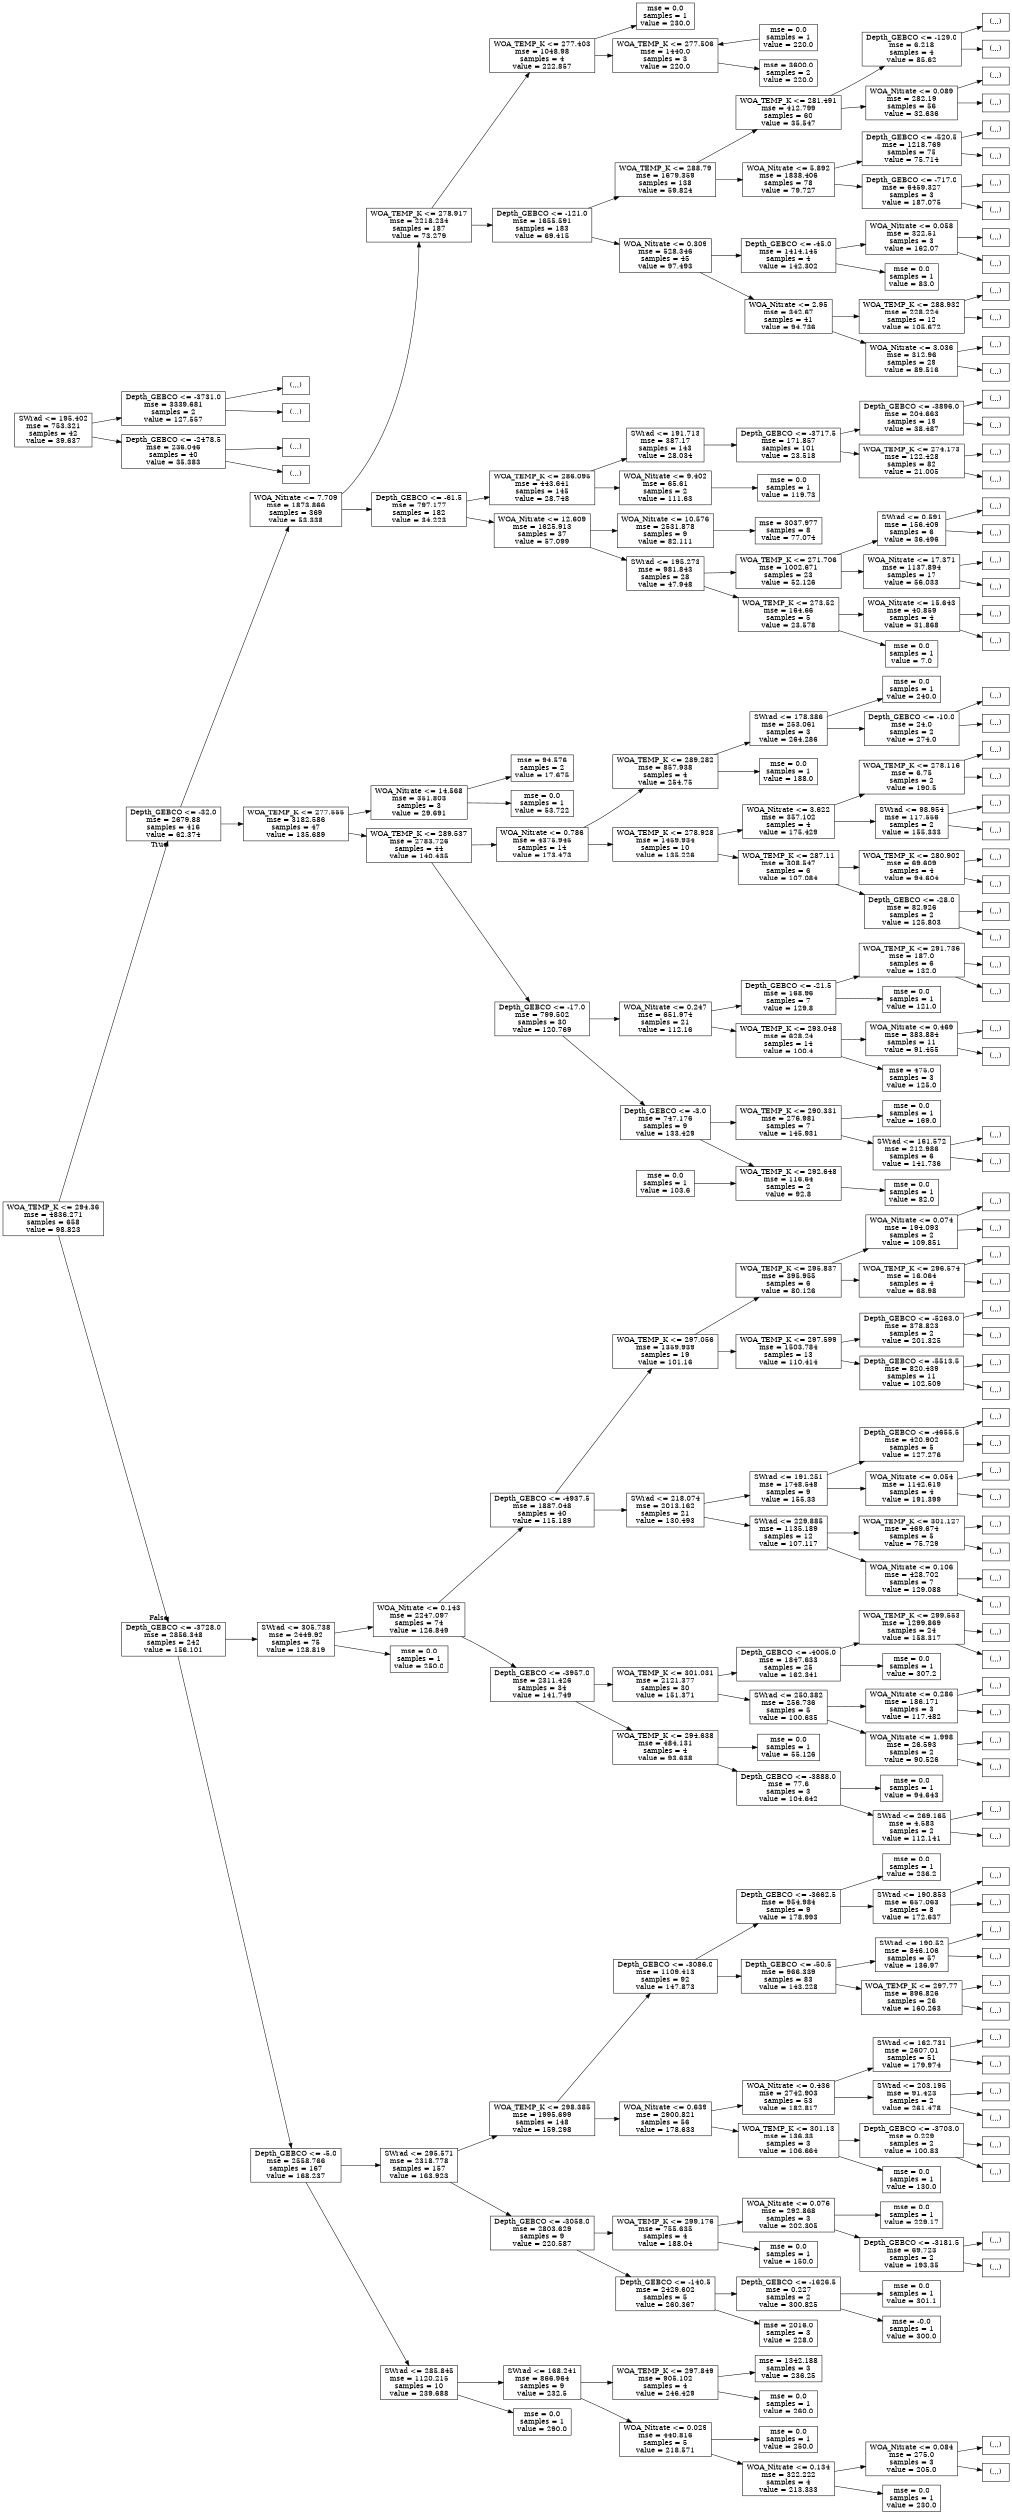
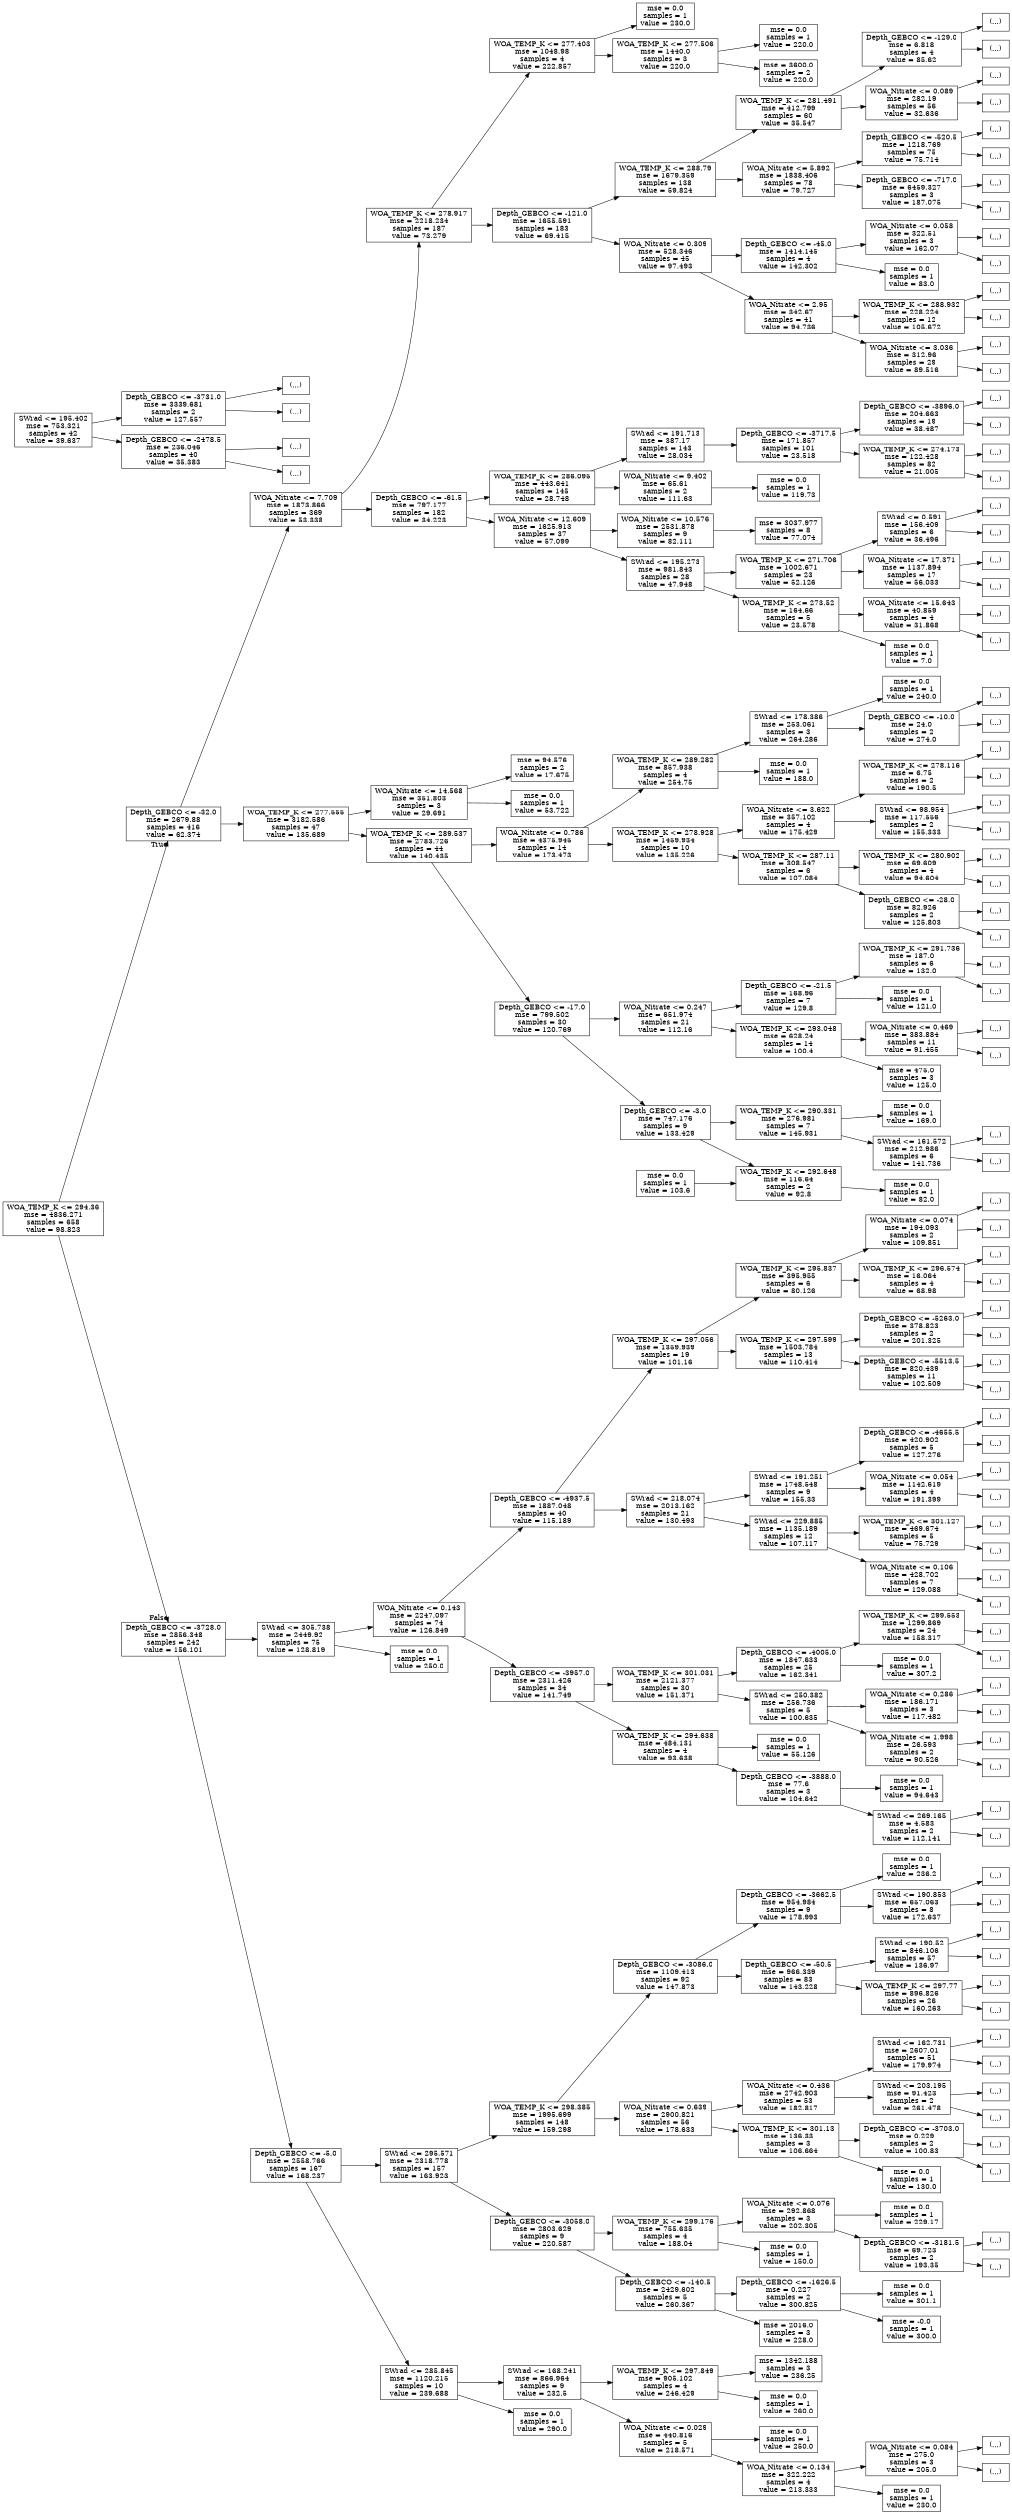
(741, 41) -> (736, 49)
(912, 49) -> (912, 49)
